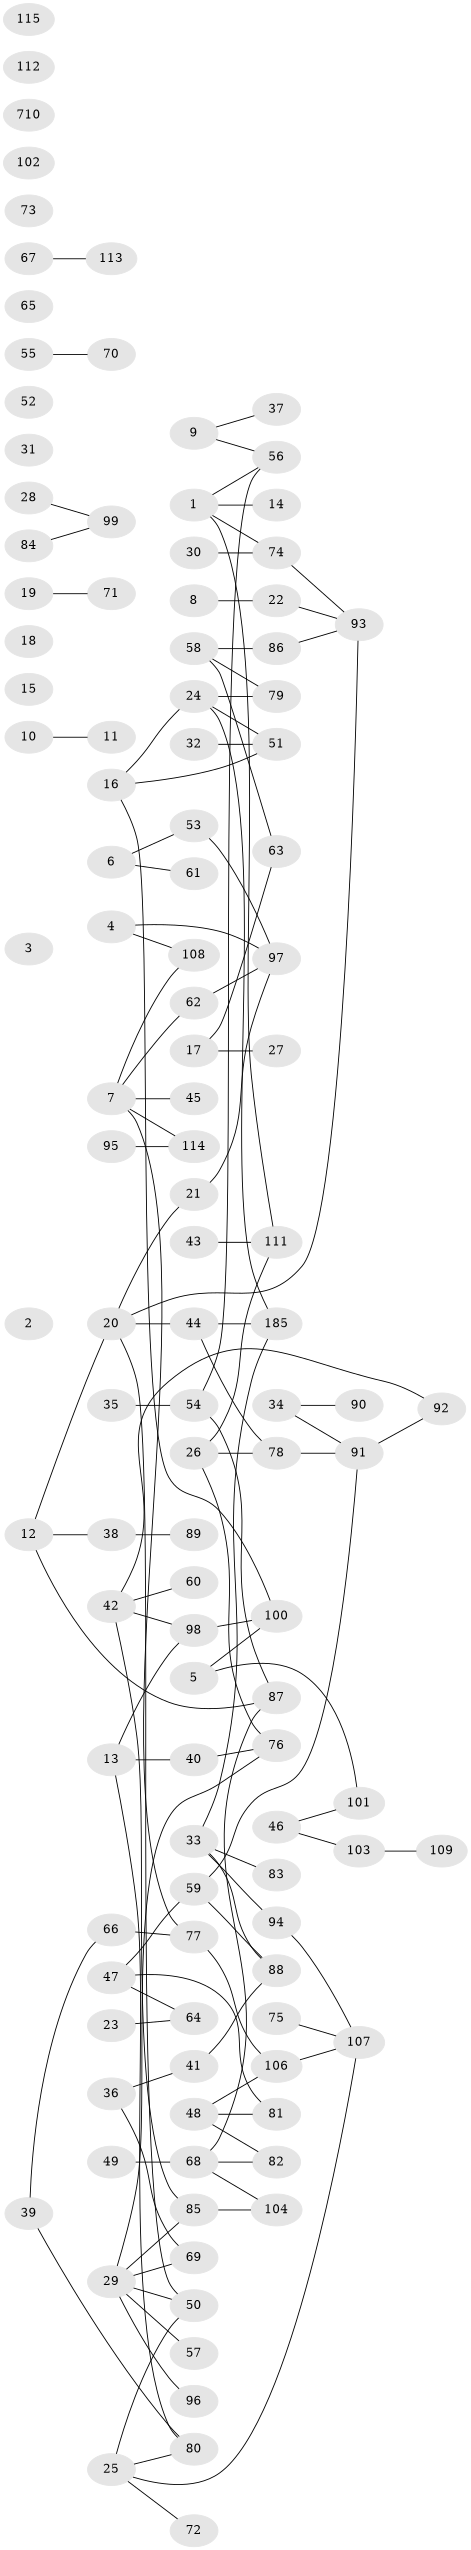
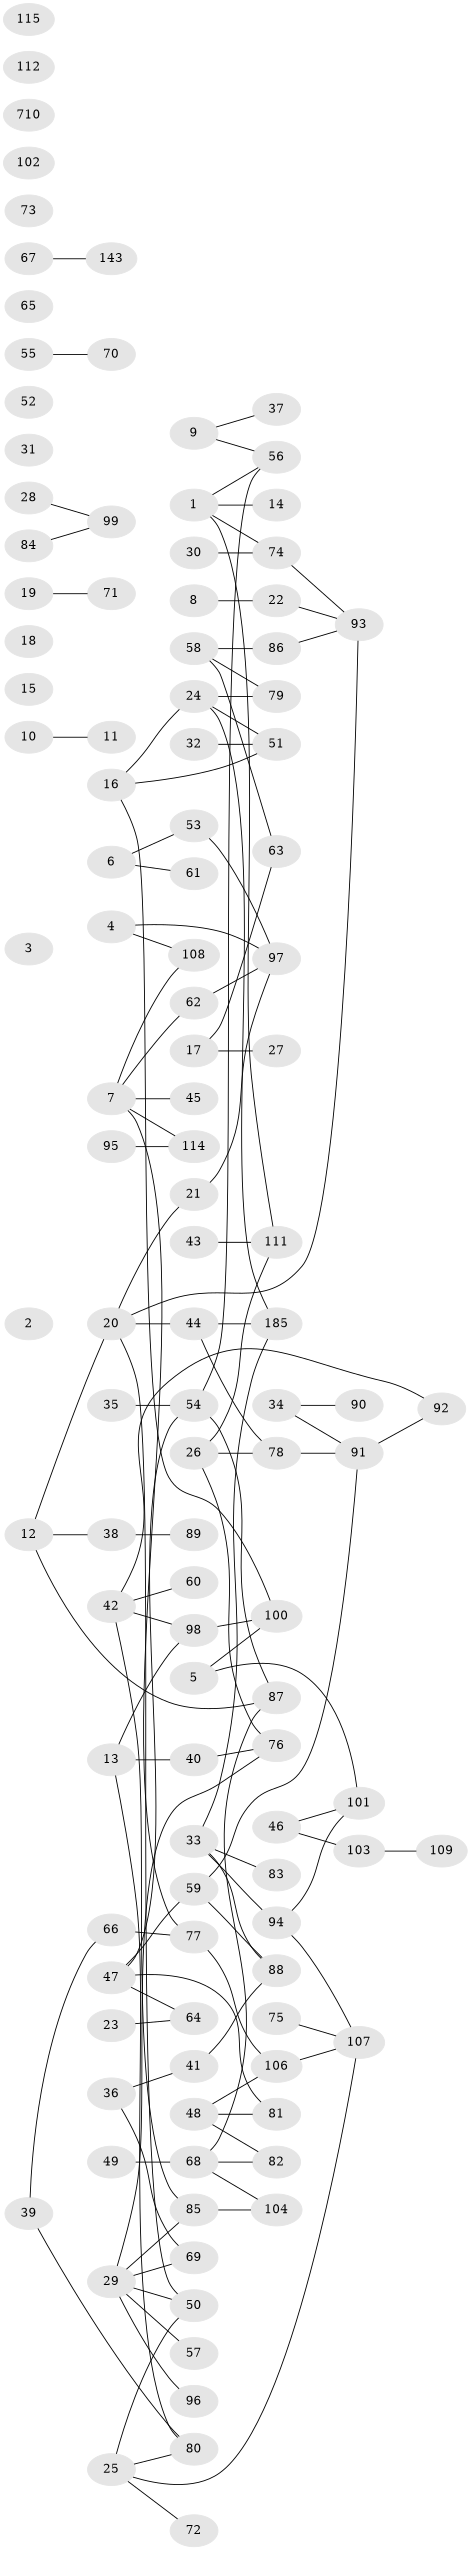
(111, 259) -> (111, 259)
none -> (153, 1706)
none -> (318, 1863)
